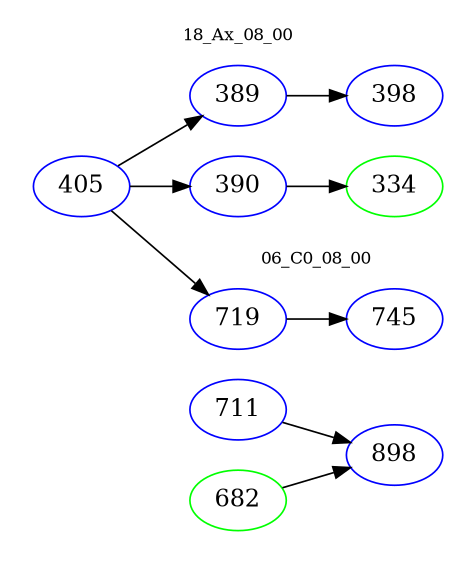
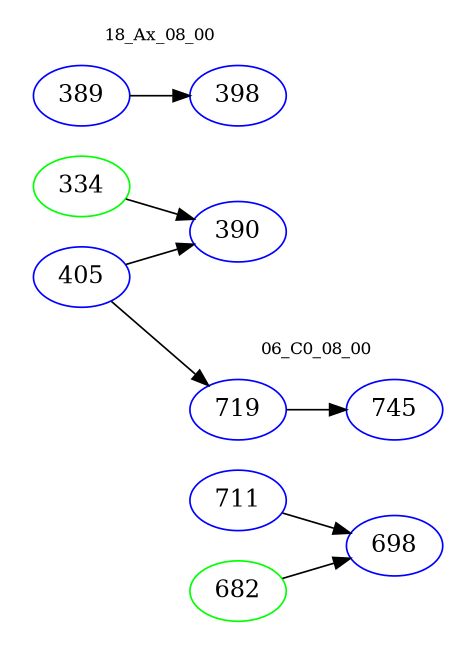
(153, 145) -> none
(308, 186) -> (152, 207)
(395, 455) -> (395, 546)
